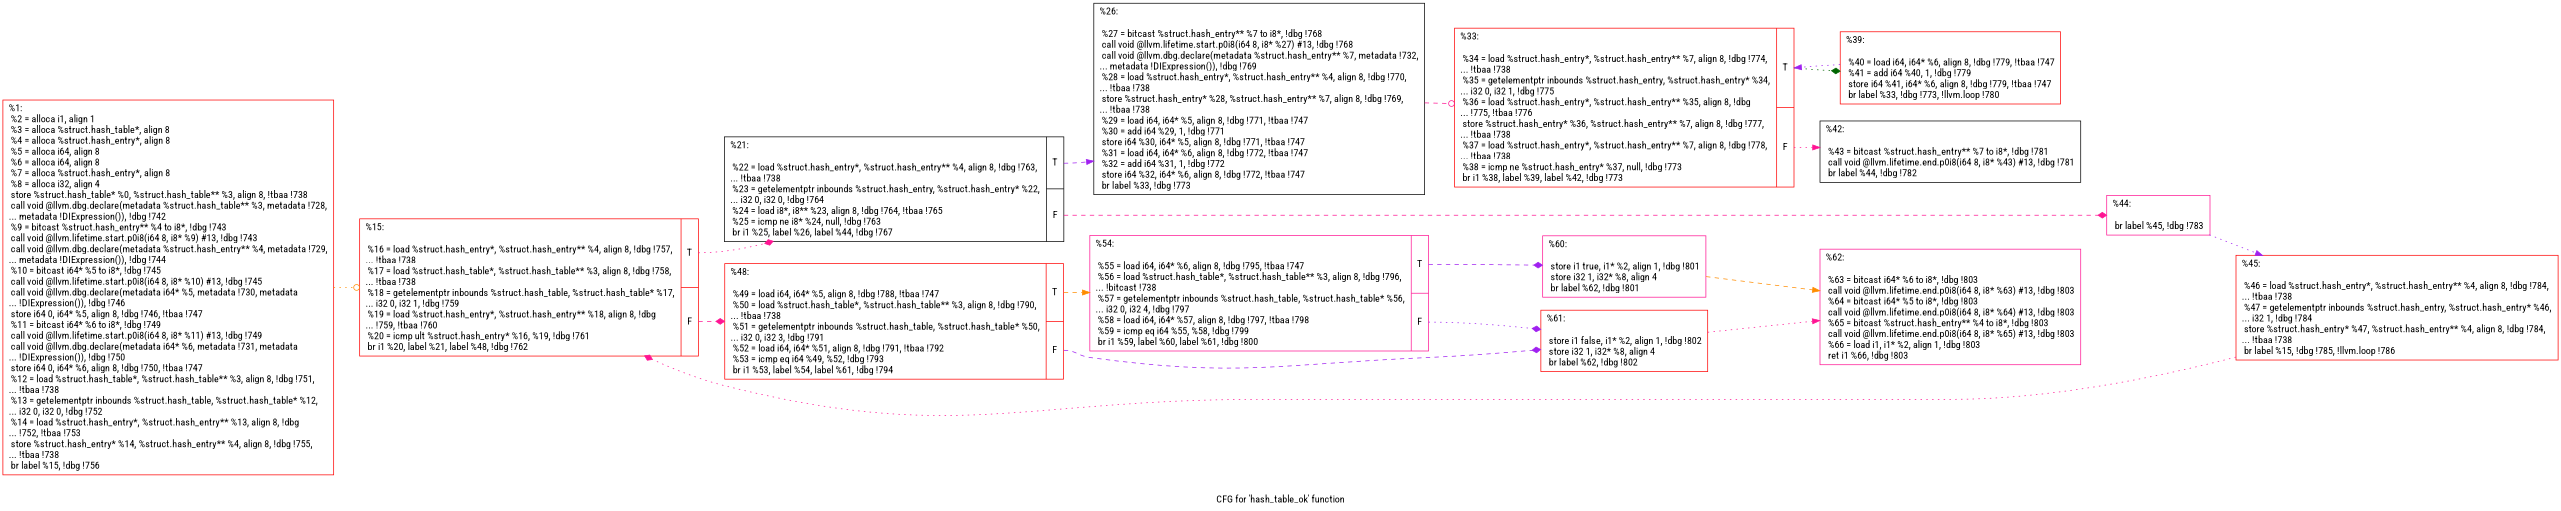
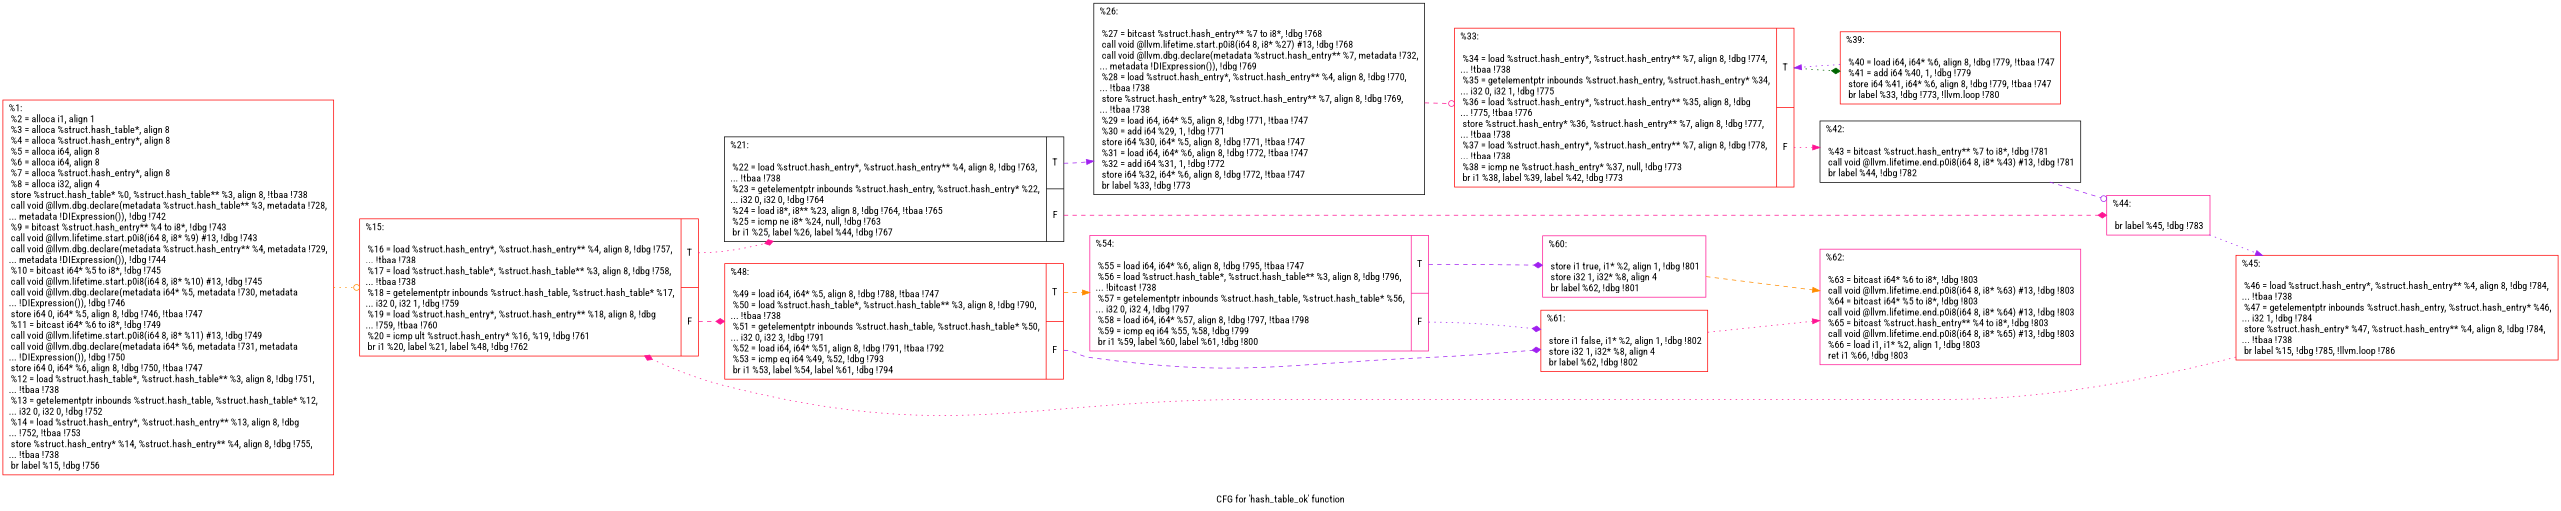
none -> (2075, 190)
